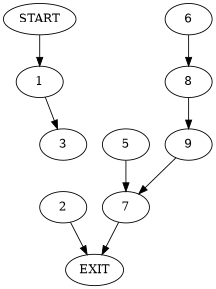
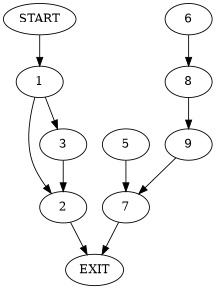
none -> (29, 143)
none -> (63, 172)
